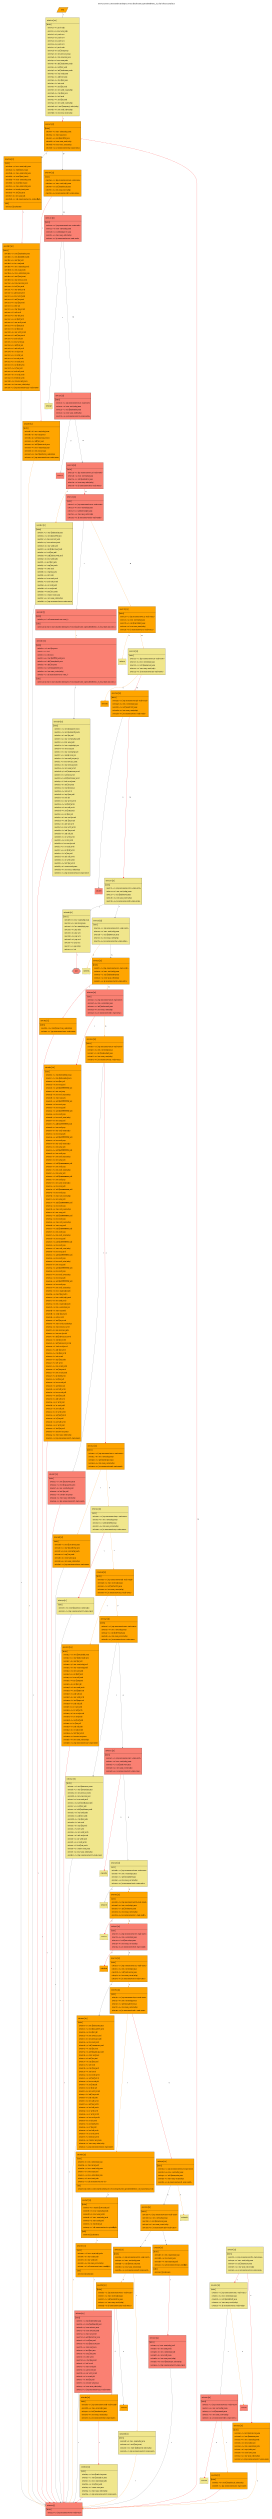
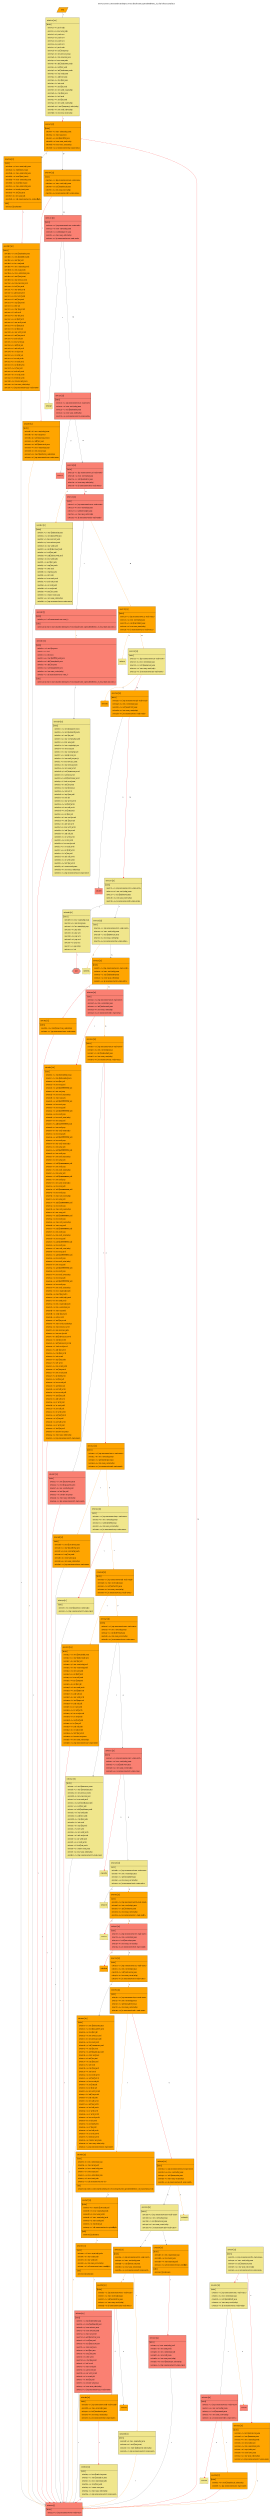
(159, 2218) -> (159, 2218)
